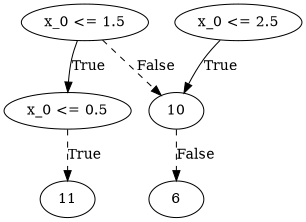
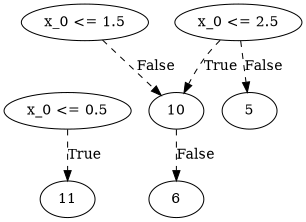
(71, 61) -> none
(203, 61) -> (203, 61)
none -> (250, 111)
